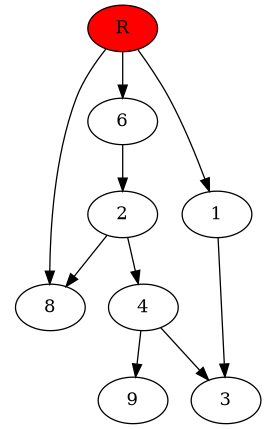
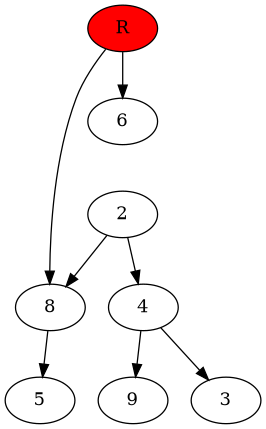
(123, 162) -> none
(217, 214) -> none
none -> (40, 400)
